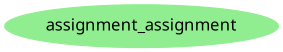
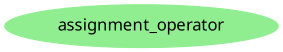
(142, 26) -> (141, 26)
